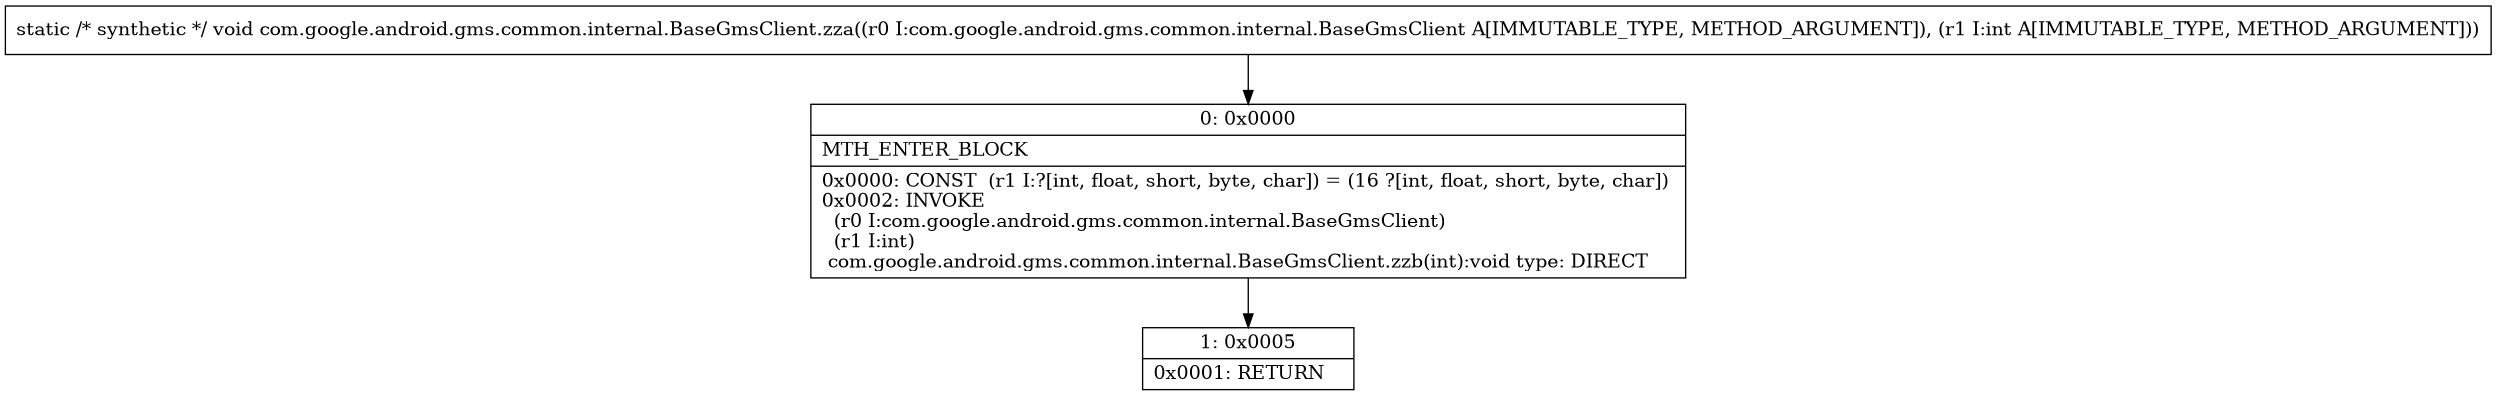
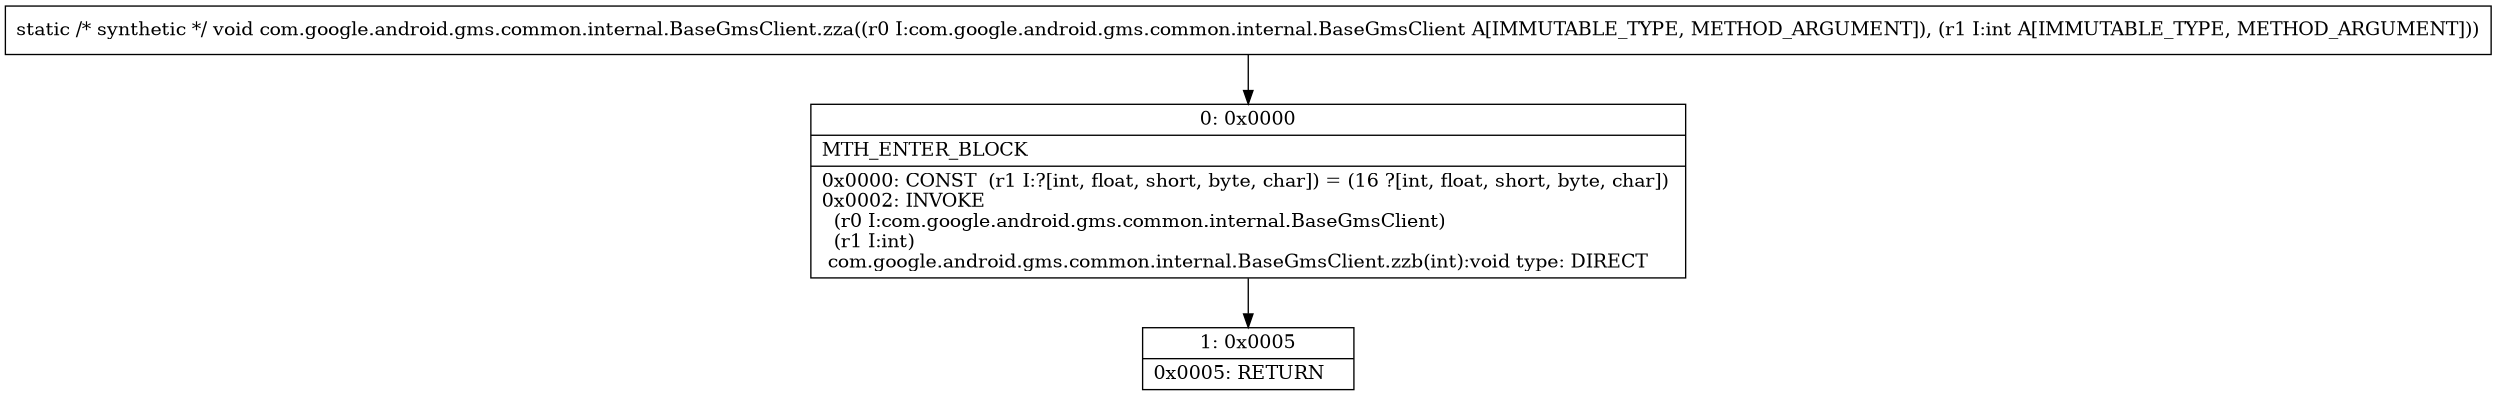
(1248, 373) -> (1248, 373)
